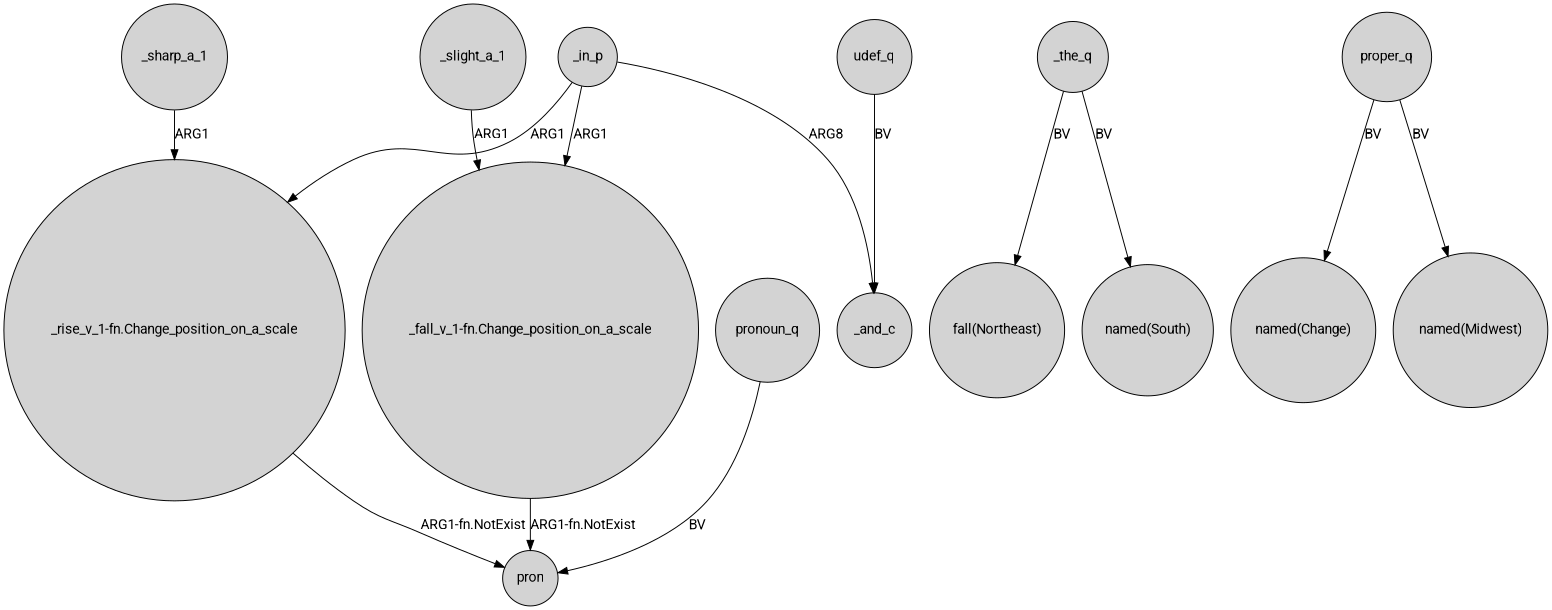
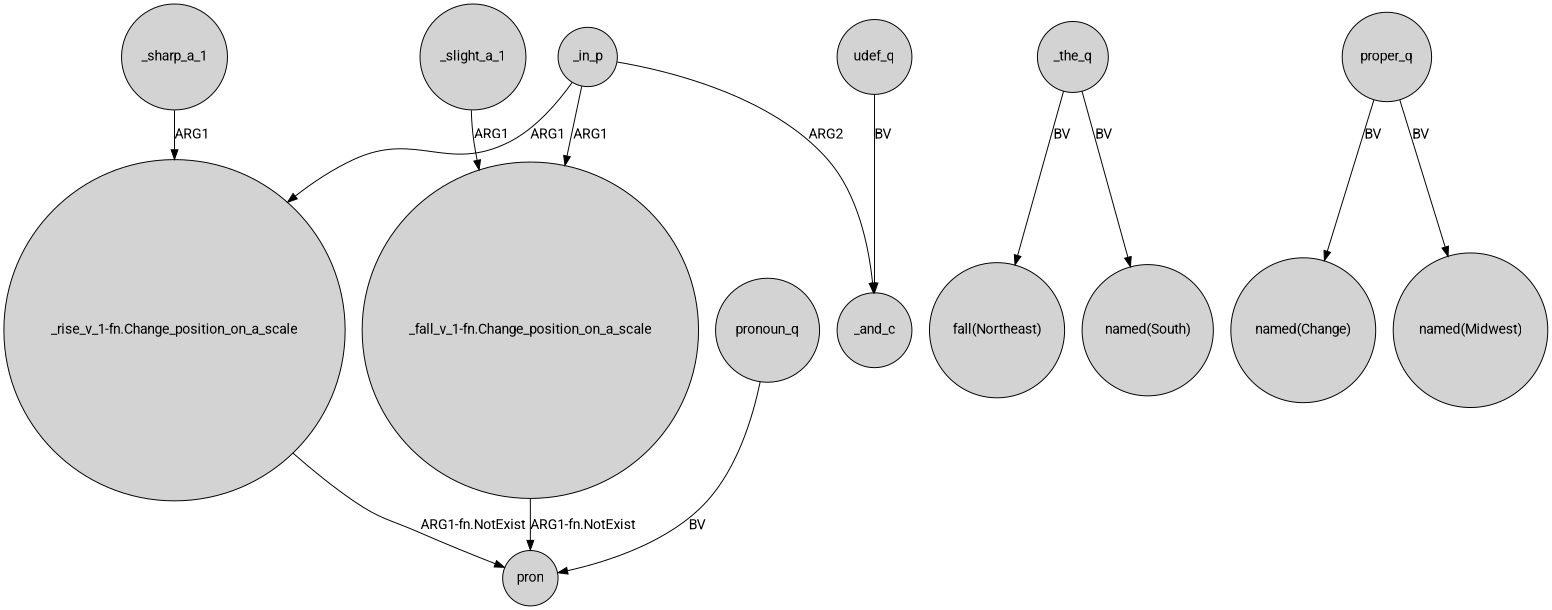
(826, 135) -> (826, 135)
